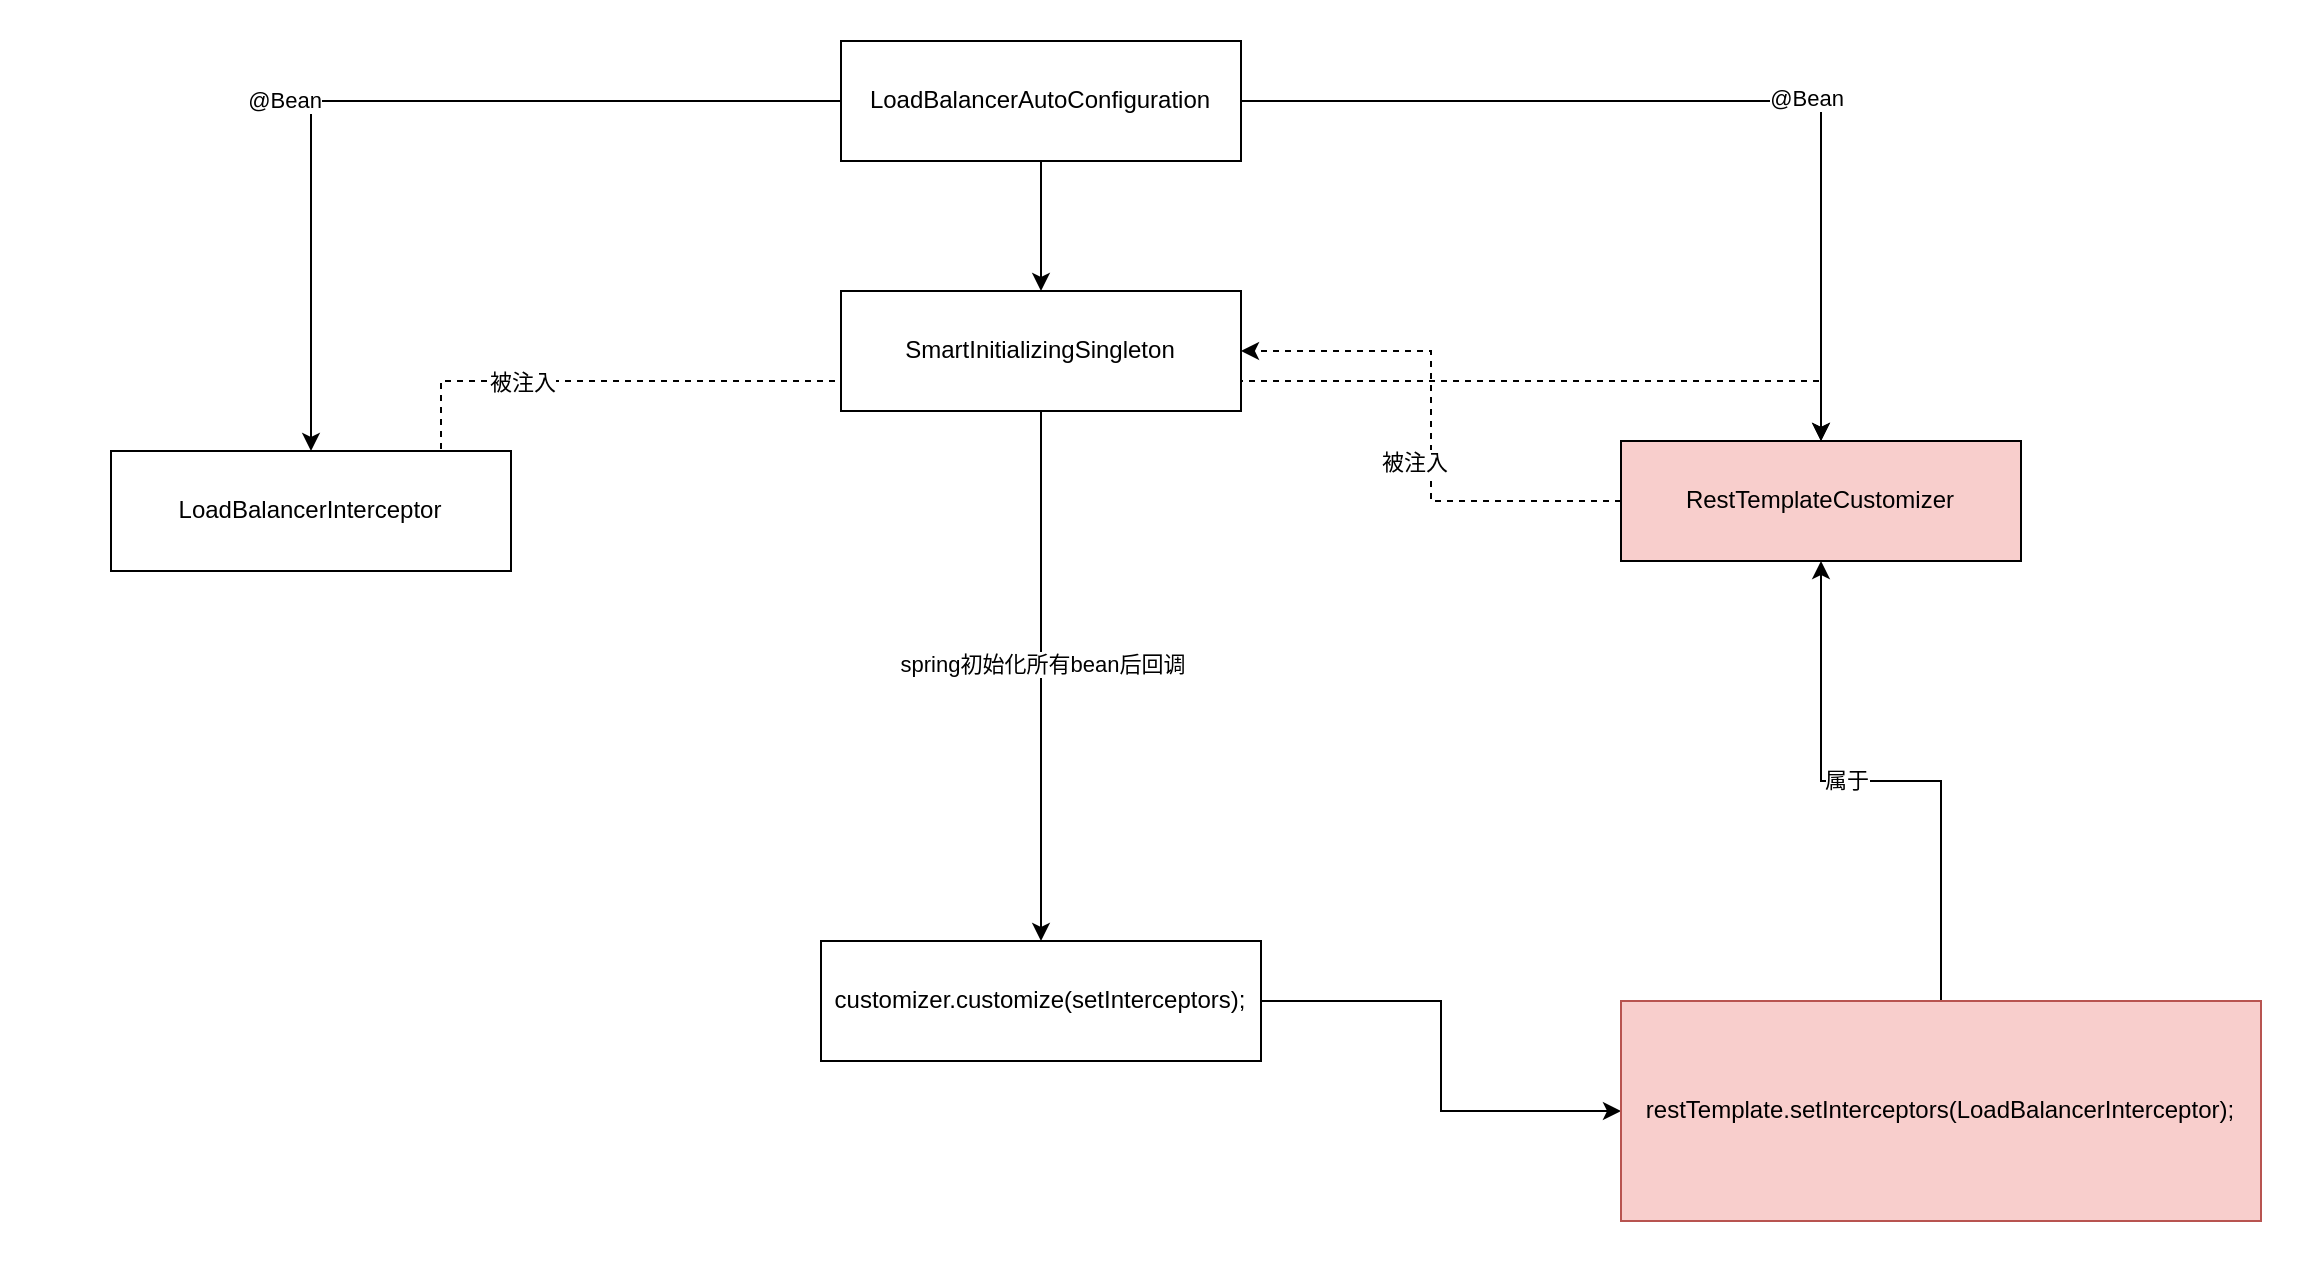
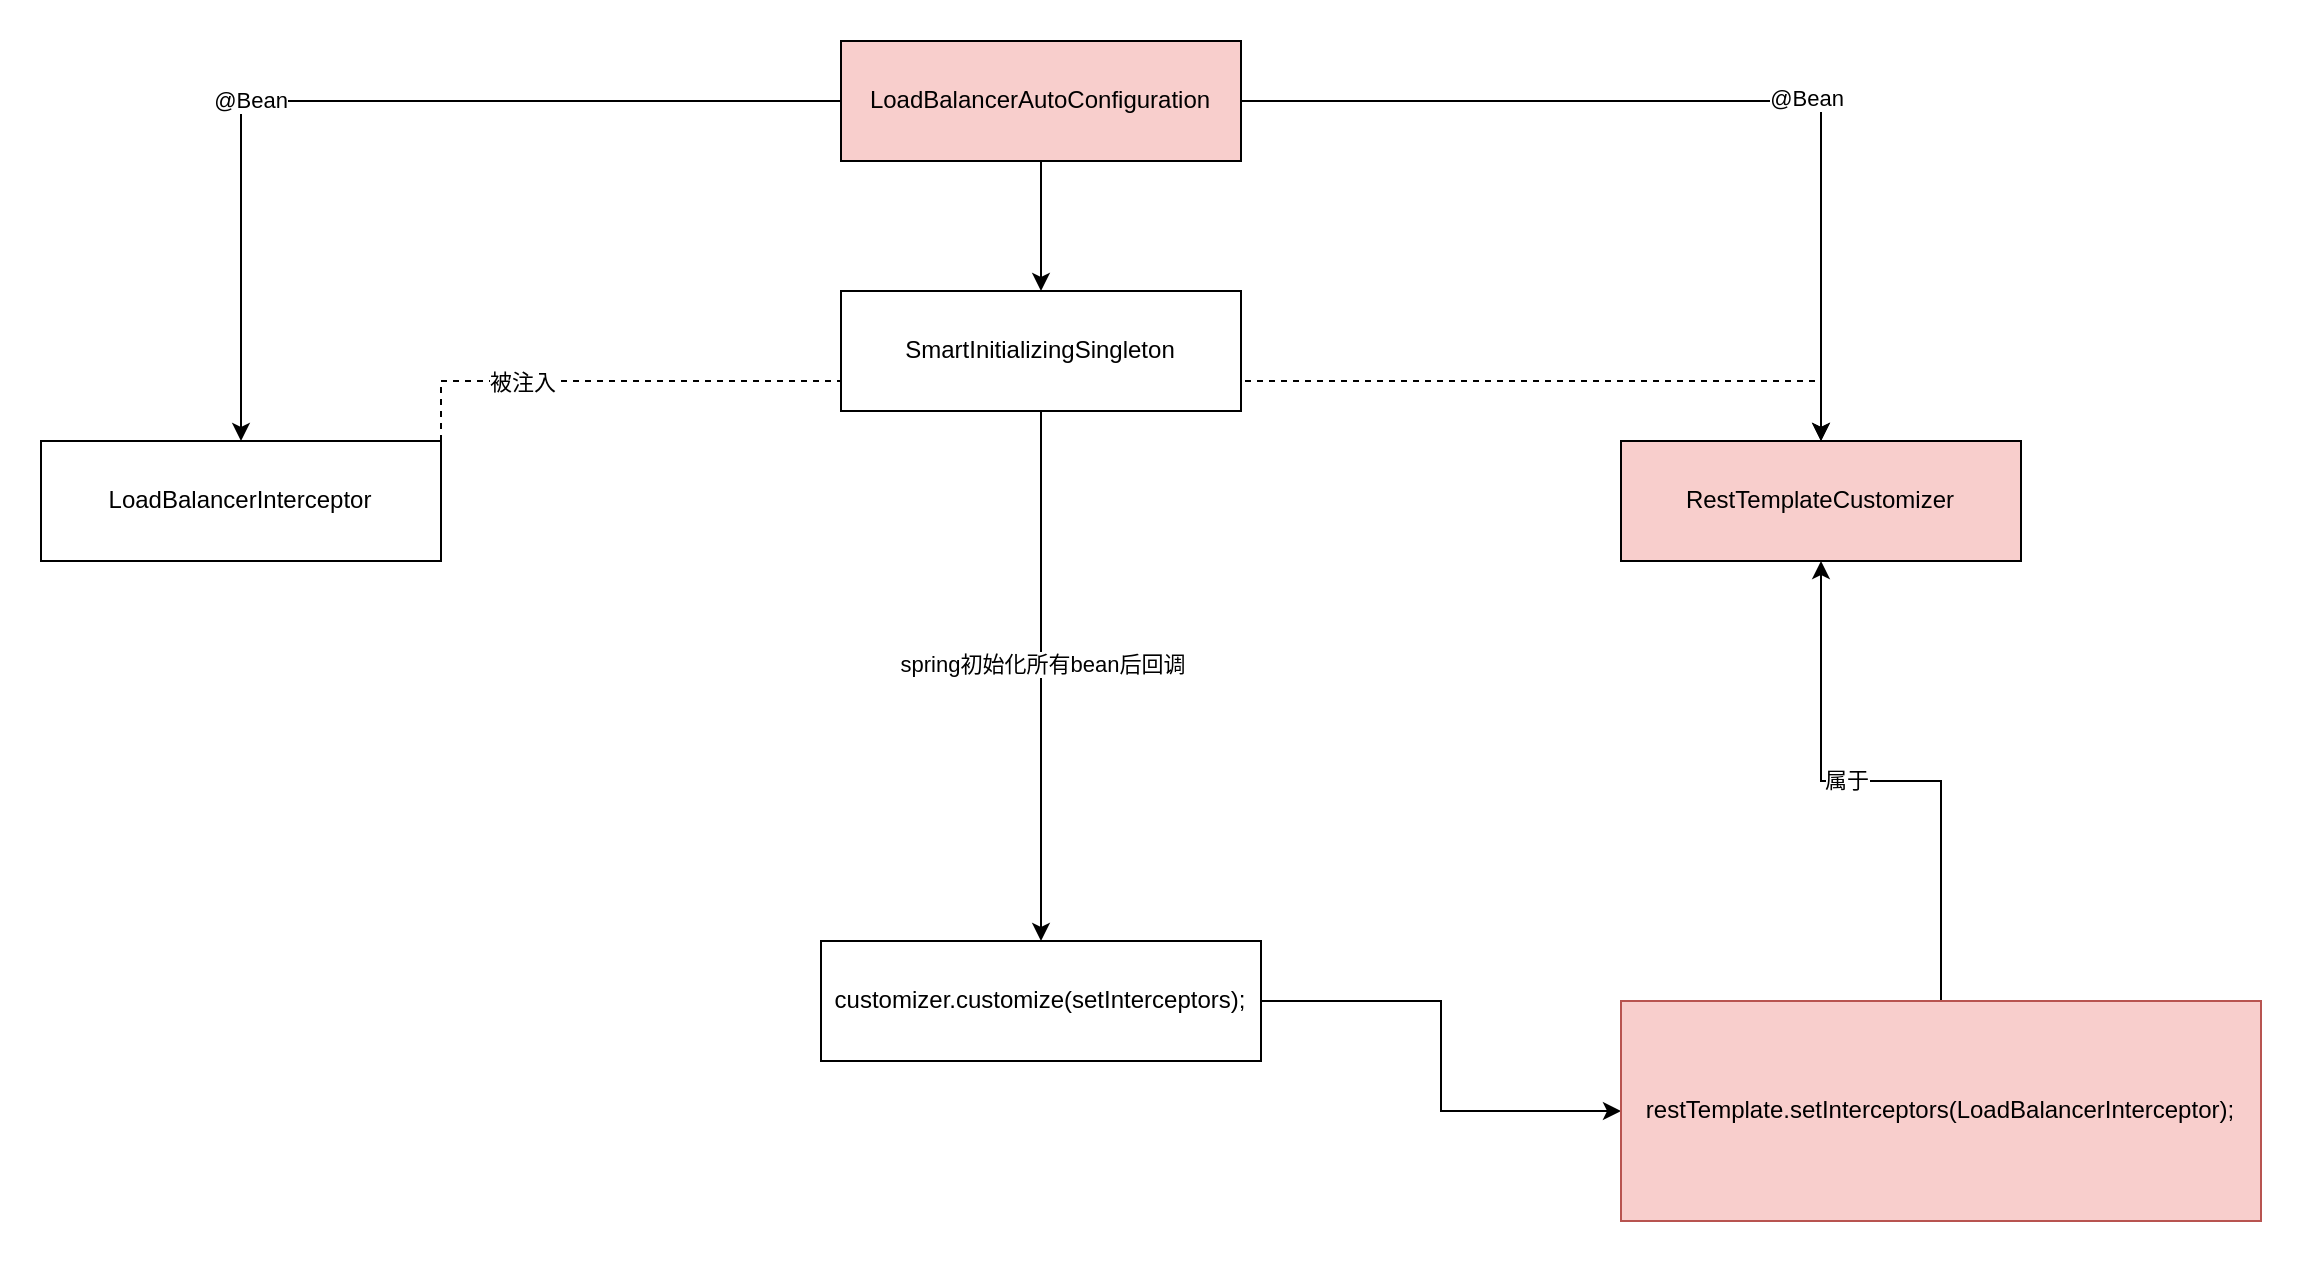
(1041, 101) -> (1041, 101)
(1431, 433) -> none
(311, 511) -> (241, 501)
